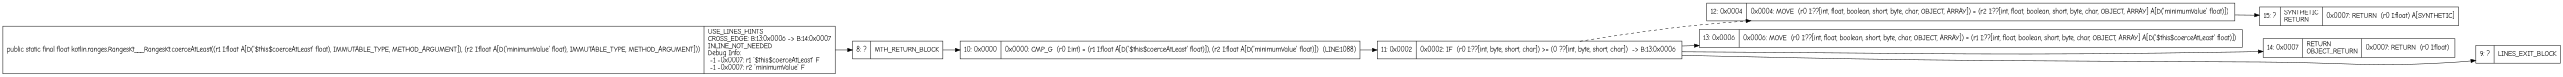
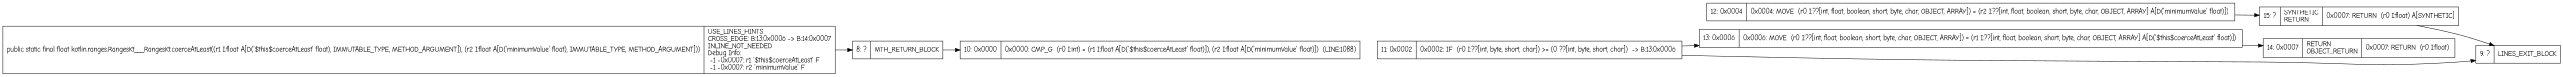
(1663, 29) -> none
none -> (2453, 33)
(1366, 50) -> none
(1970, 54) -> (2250, 45)
